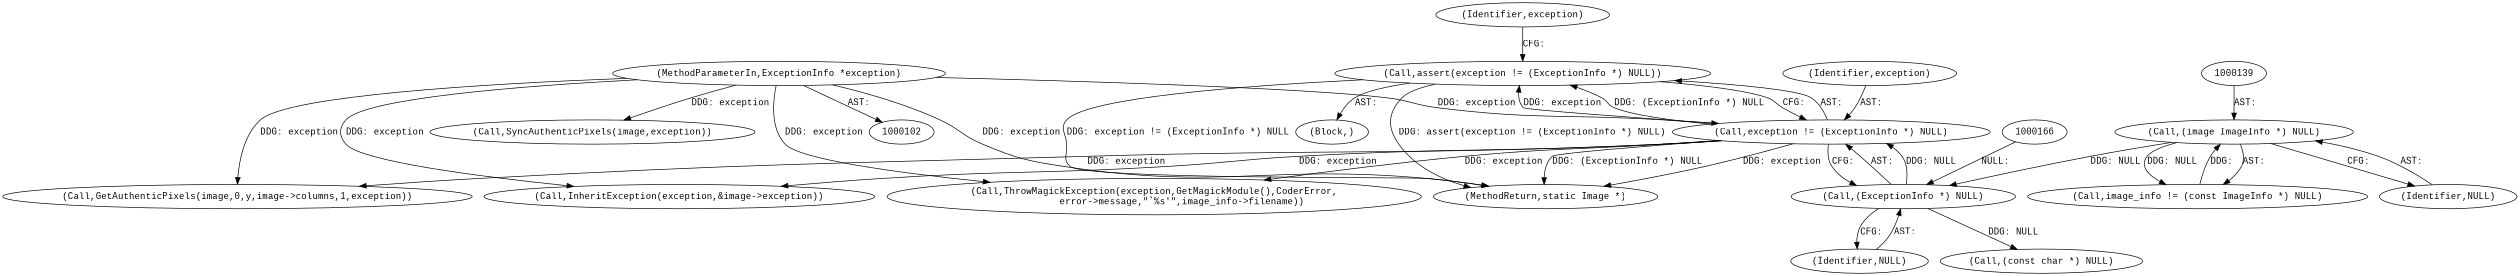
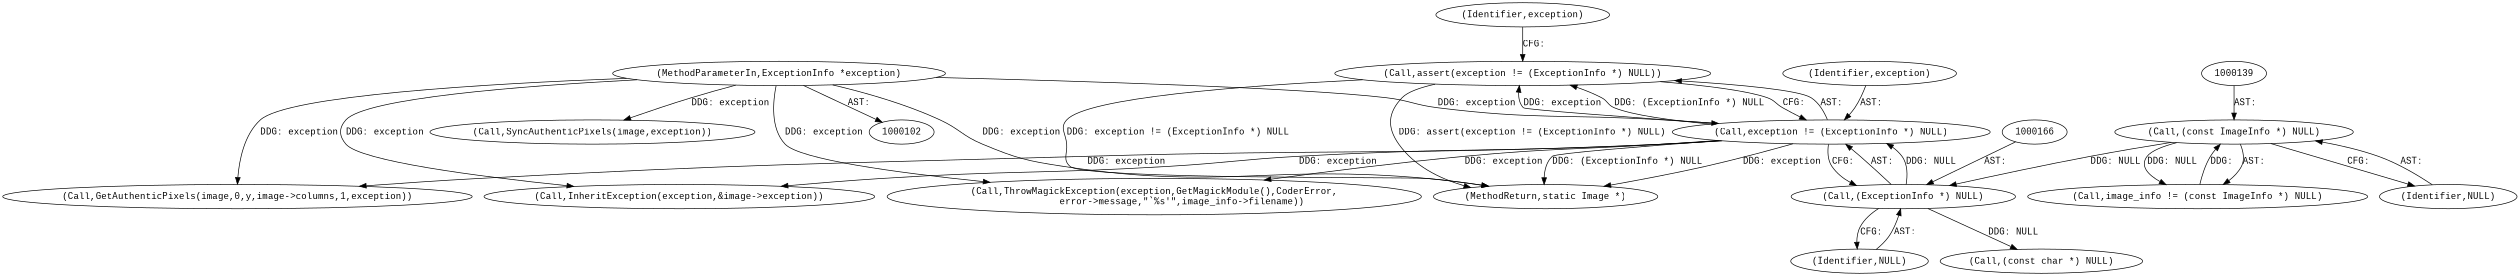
(1332, 132) -> none
(2234, 132) -> (2234, 132)
(1998, 161) -> (1998, 161)
